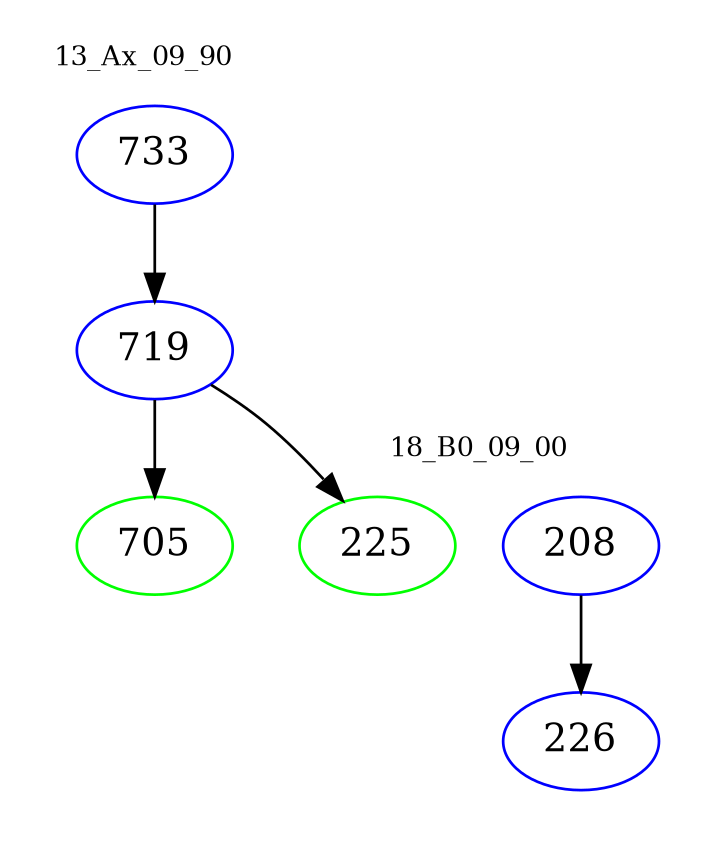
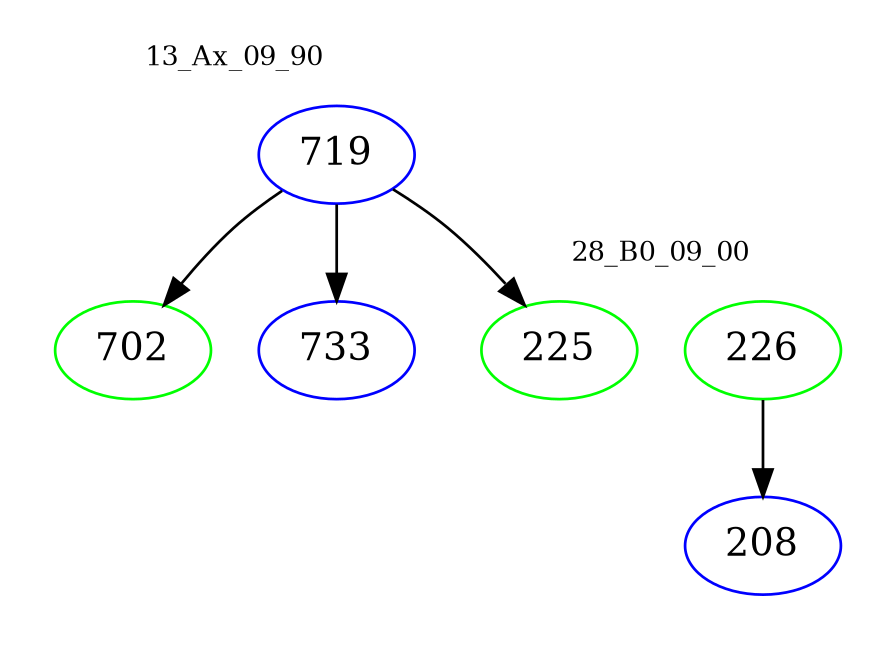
(155, 239) -> (337, 239)
(479, 449) -> (661, 254)
(155, 546) -> (133, 350)
(581, 630) -> (763, 435)
(581, 741) -> (763, 350)
